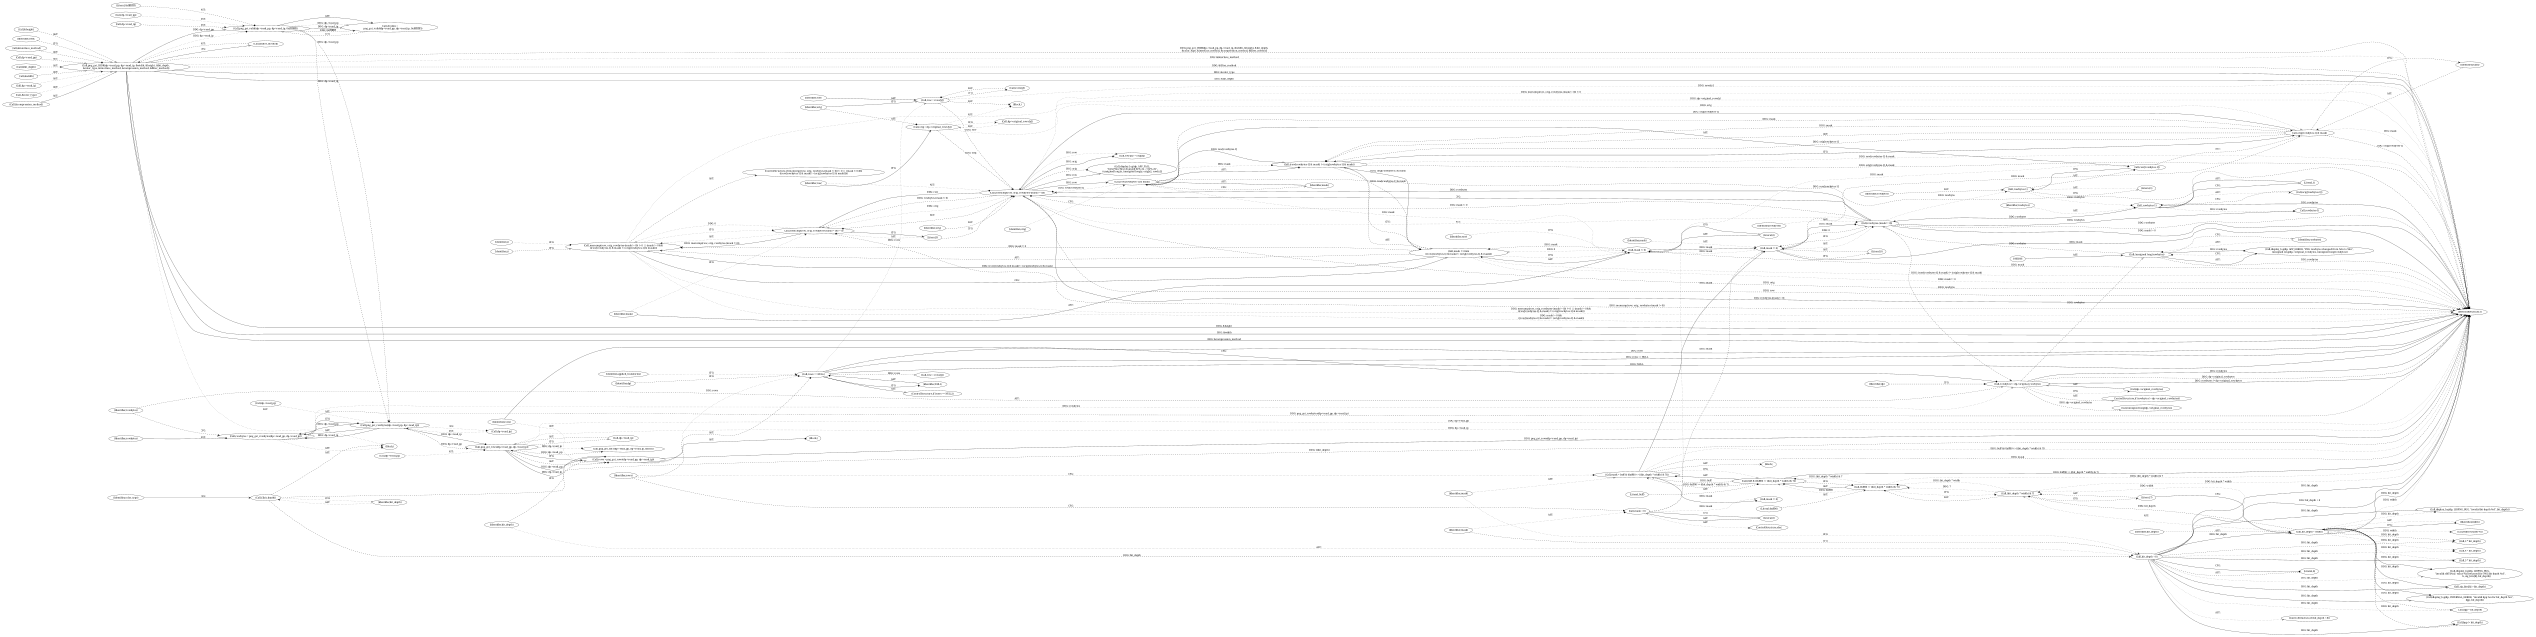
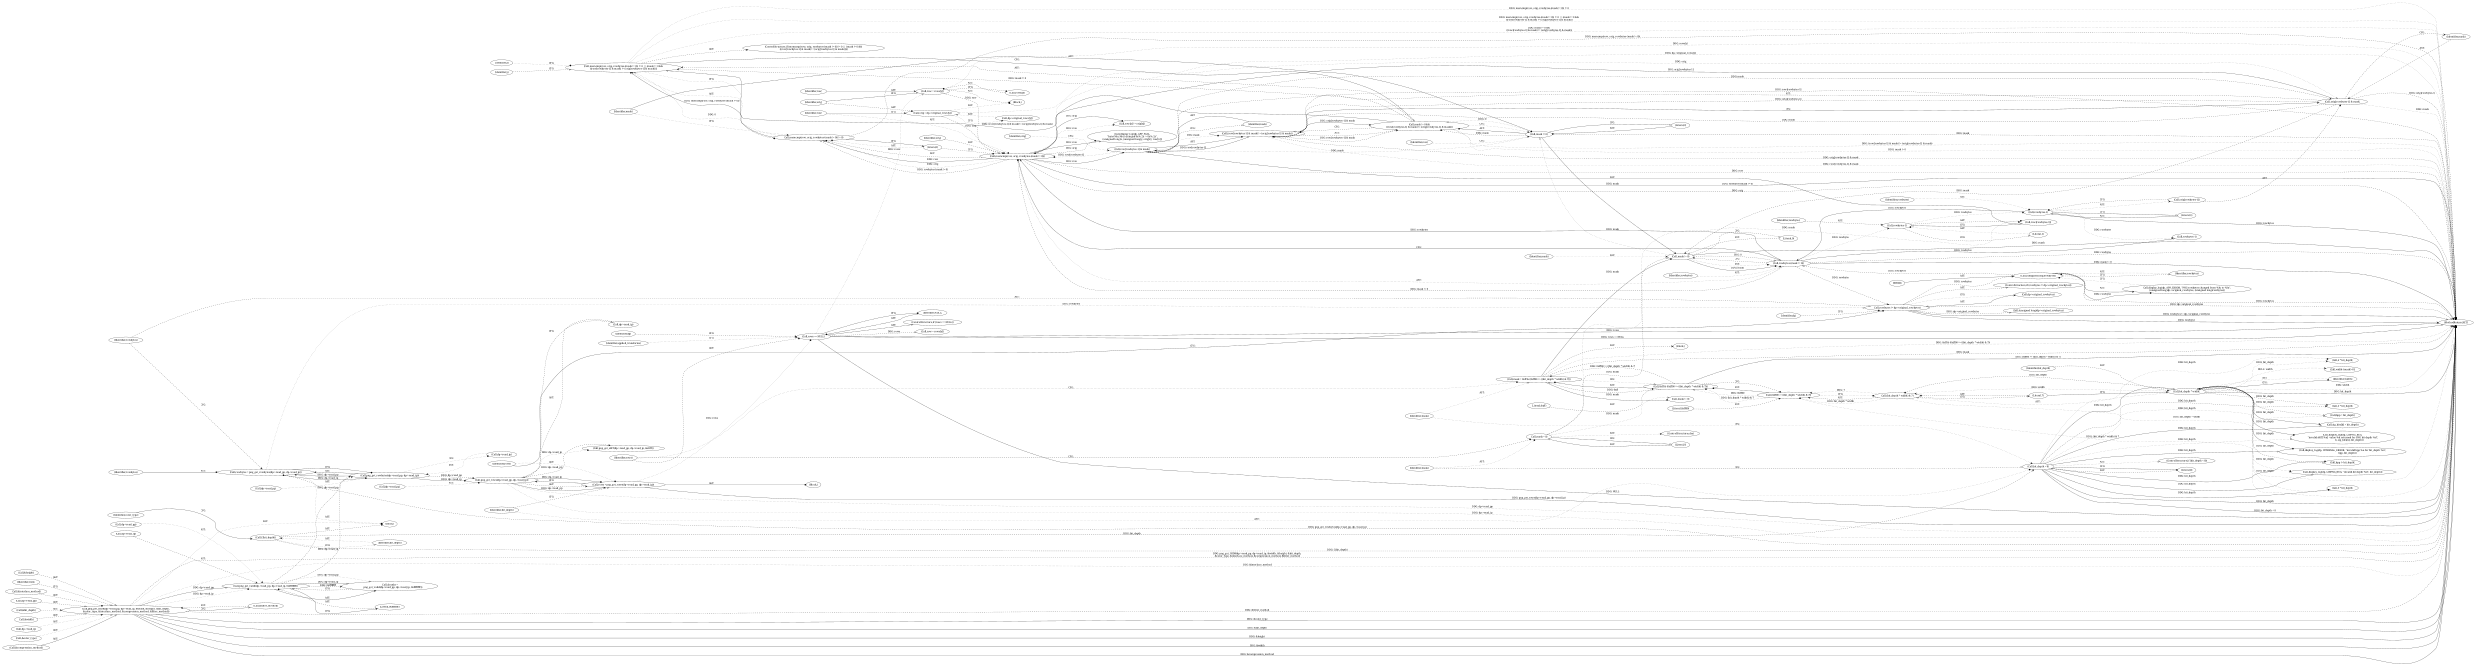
(2227, 152) -> (2280, 176)
(2390, 531) -> (2265, 369)
none -> (319, 613)
